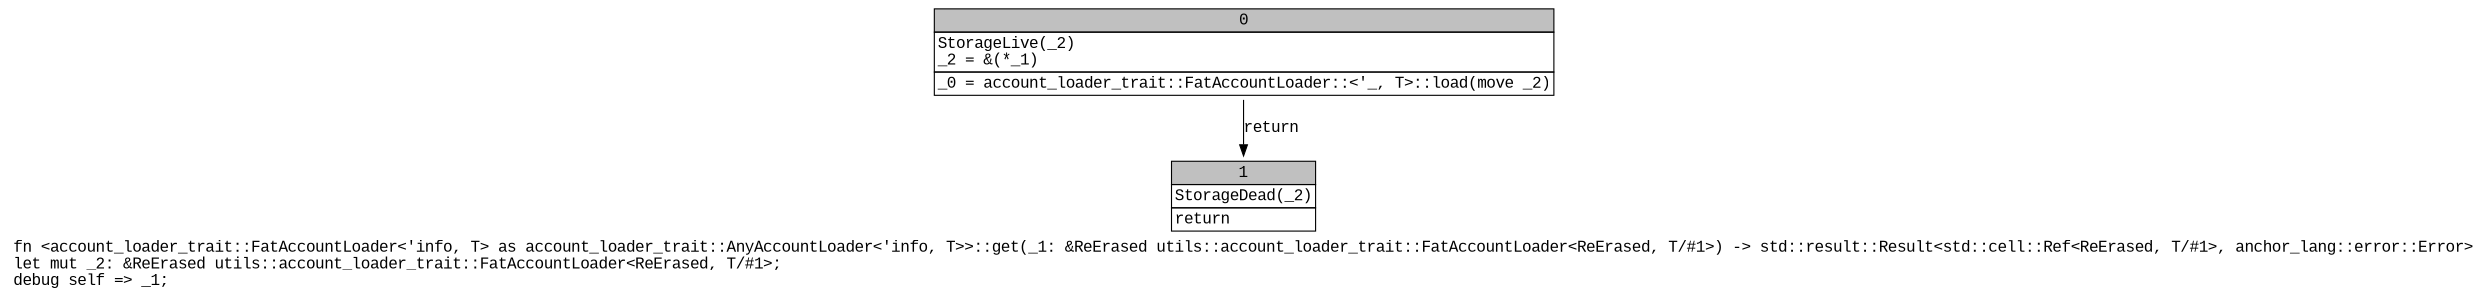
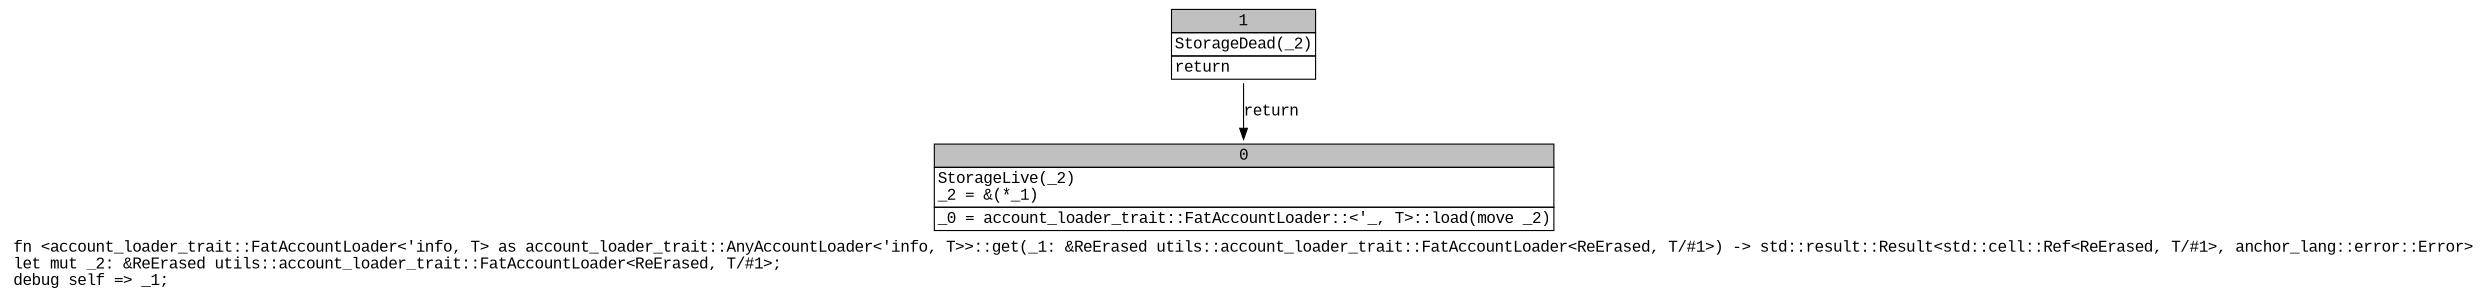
(1244, 122) -> (1244, 106)
